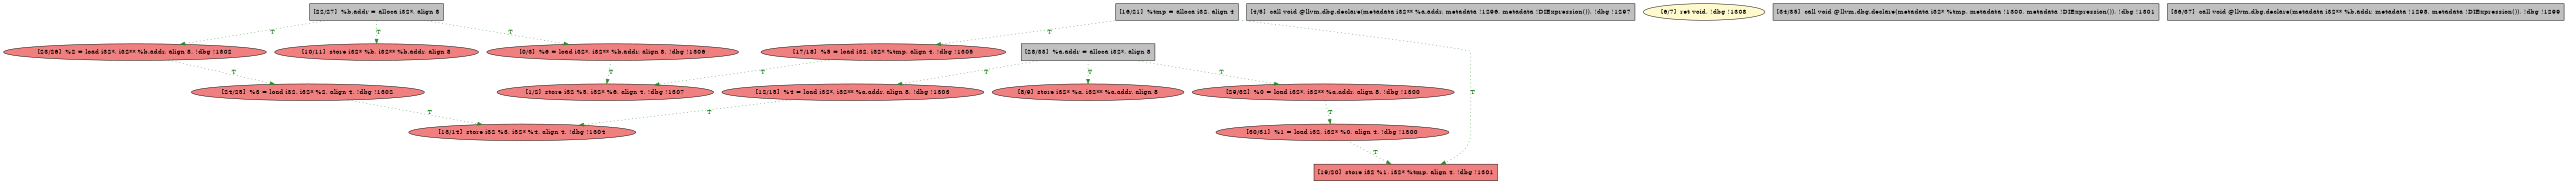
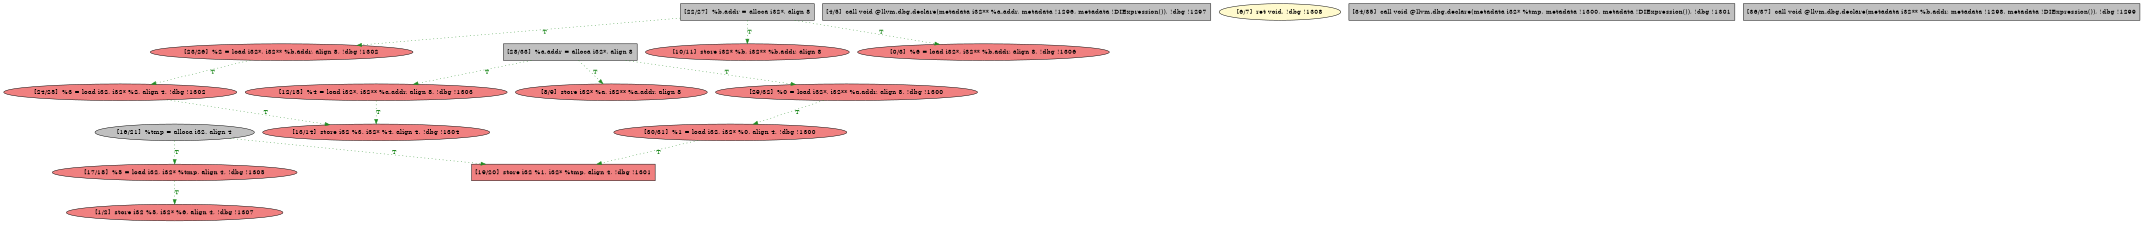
(1177, 12) -> (175, 132)
(609, 70) -> none
